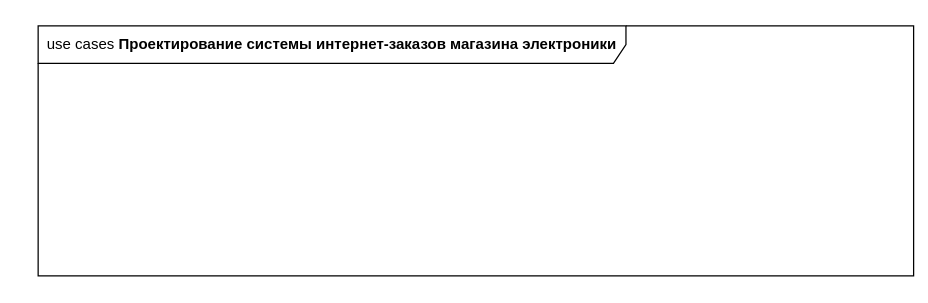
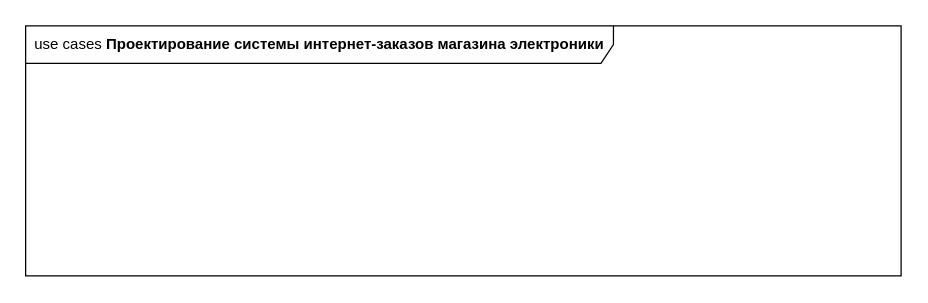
(476, 151) -> (463, 151)
